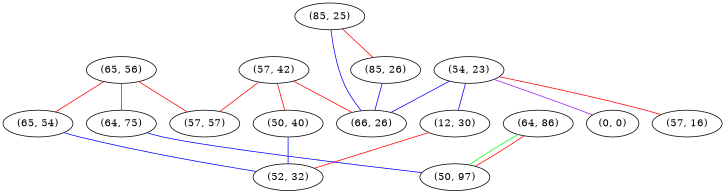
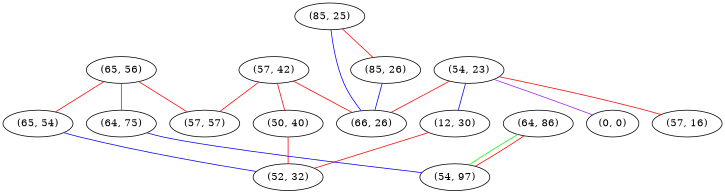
(420, 97) -> (420, 97)
(288, 150) -> (288, 150)
(455, 177) -> (455, 177)
